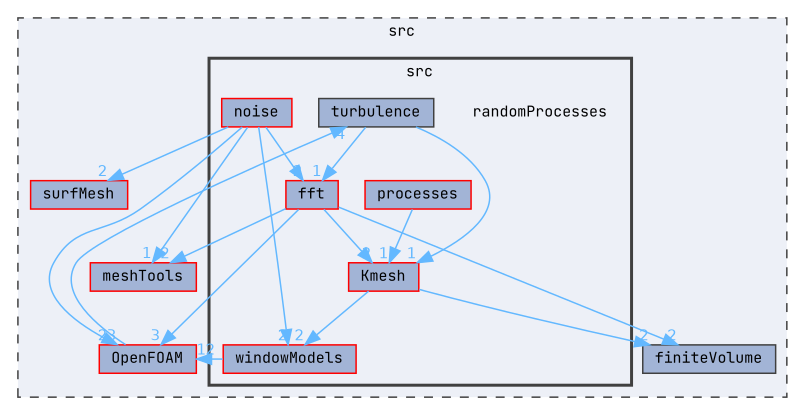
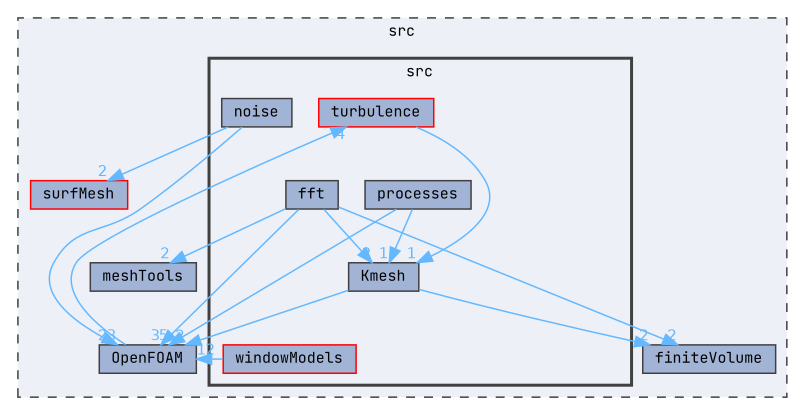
(257, 113) -> (257, 113)
(376, 113) -> (376, 113)
(540, 113) -> none
(279, 146) -> none
(349, 148) -> none
(312, 195) -> (312, 195)
(418, 195) -> (418, 195)
(191, 207) -> none
(276, 248) -> none
none -> (289, 273)
(143, 277) -> (143, 277)
(384, 277) -> (384, 277)
(343, 313) -> (274, 315)
(148, 359) -> (148, 359)
